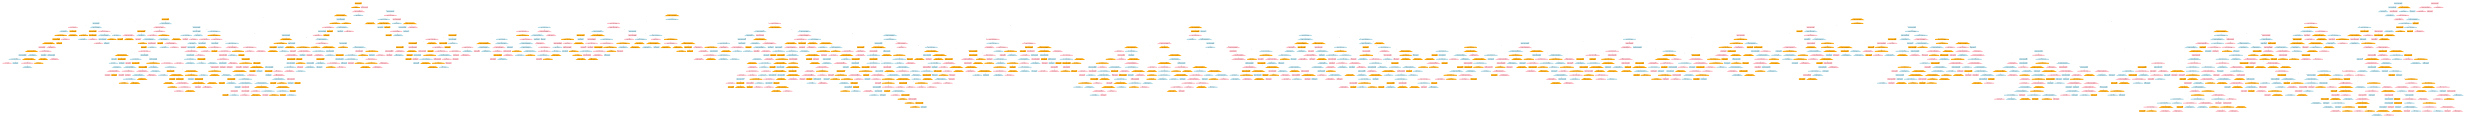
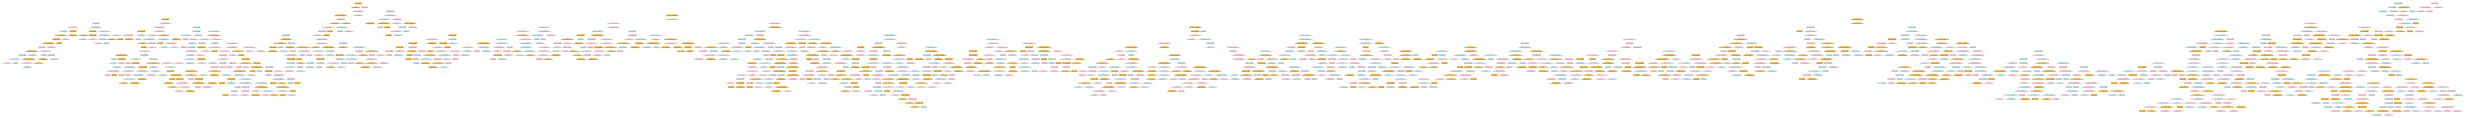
(1654, 67) -> (1654, 67)
(1657, 79) -> none
